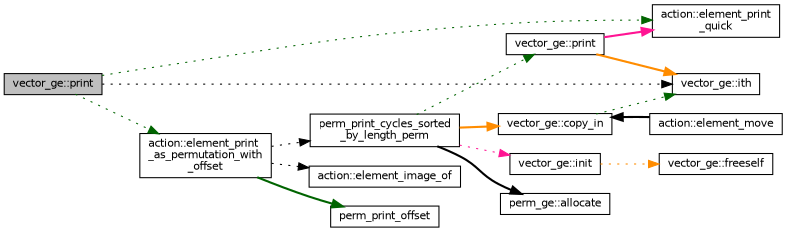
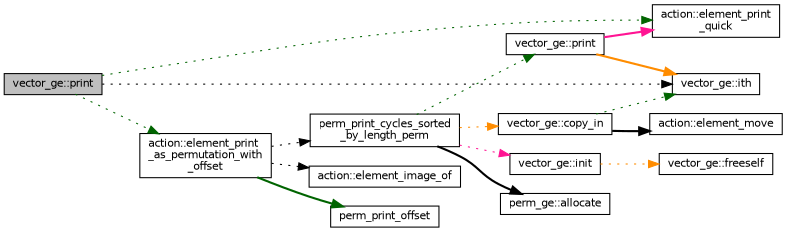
(636, 117) -> (626, 131)
(474, 127) -> (474, 127)
